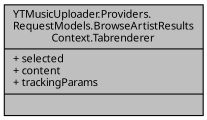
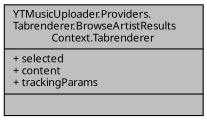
(104, 26) -> (95, 26)
